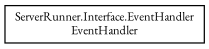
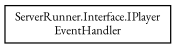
(105, 24) -> (88, 24)
